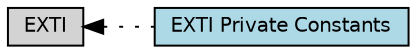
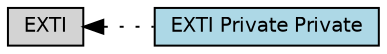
(282, 27) -> (267, 27)
